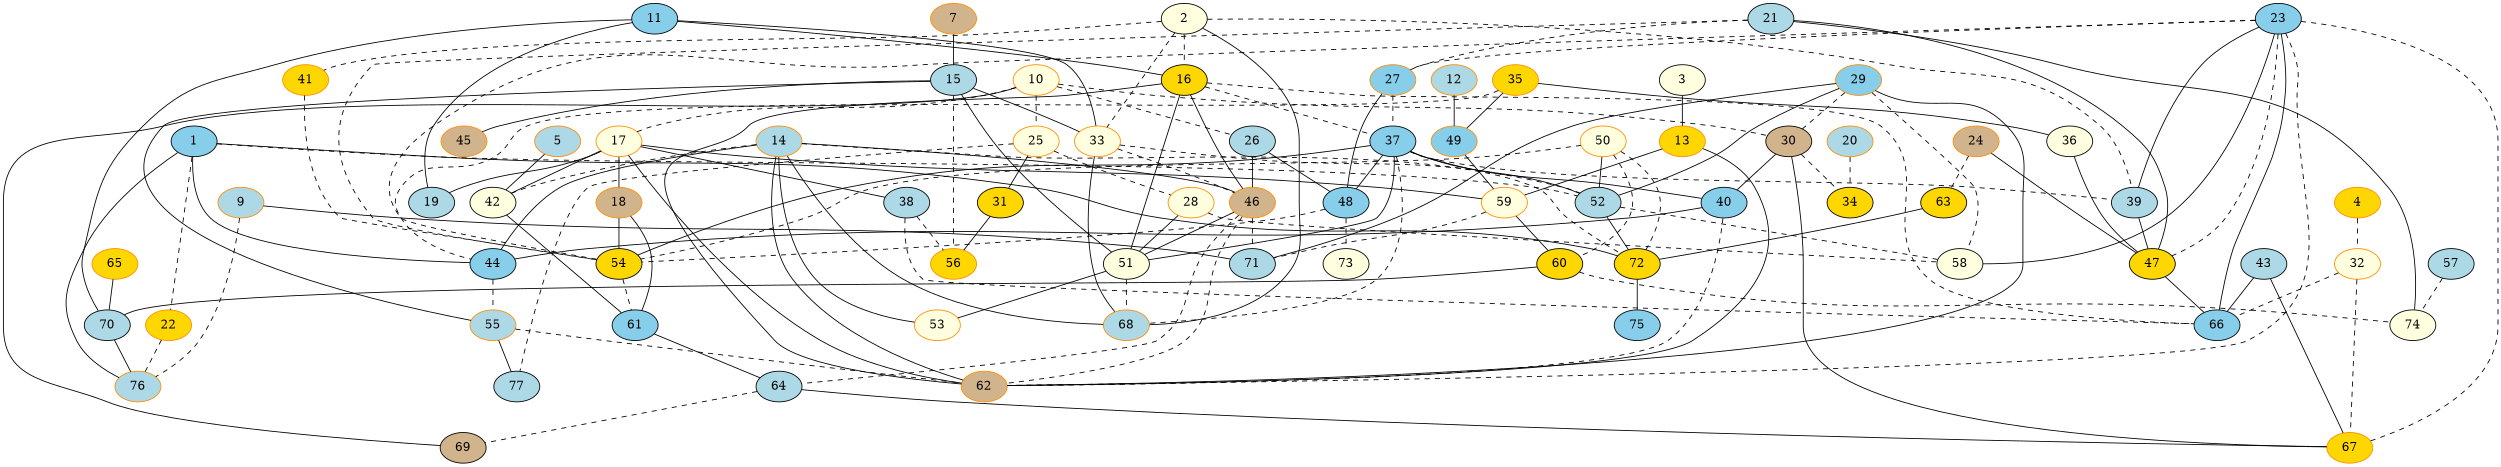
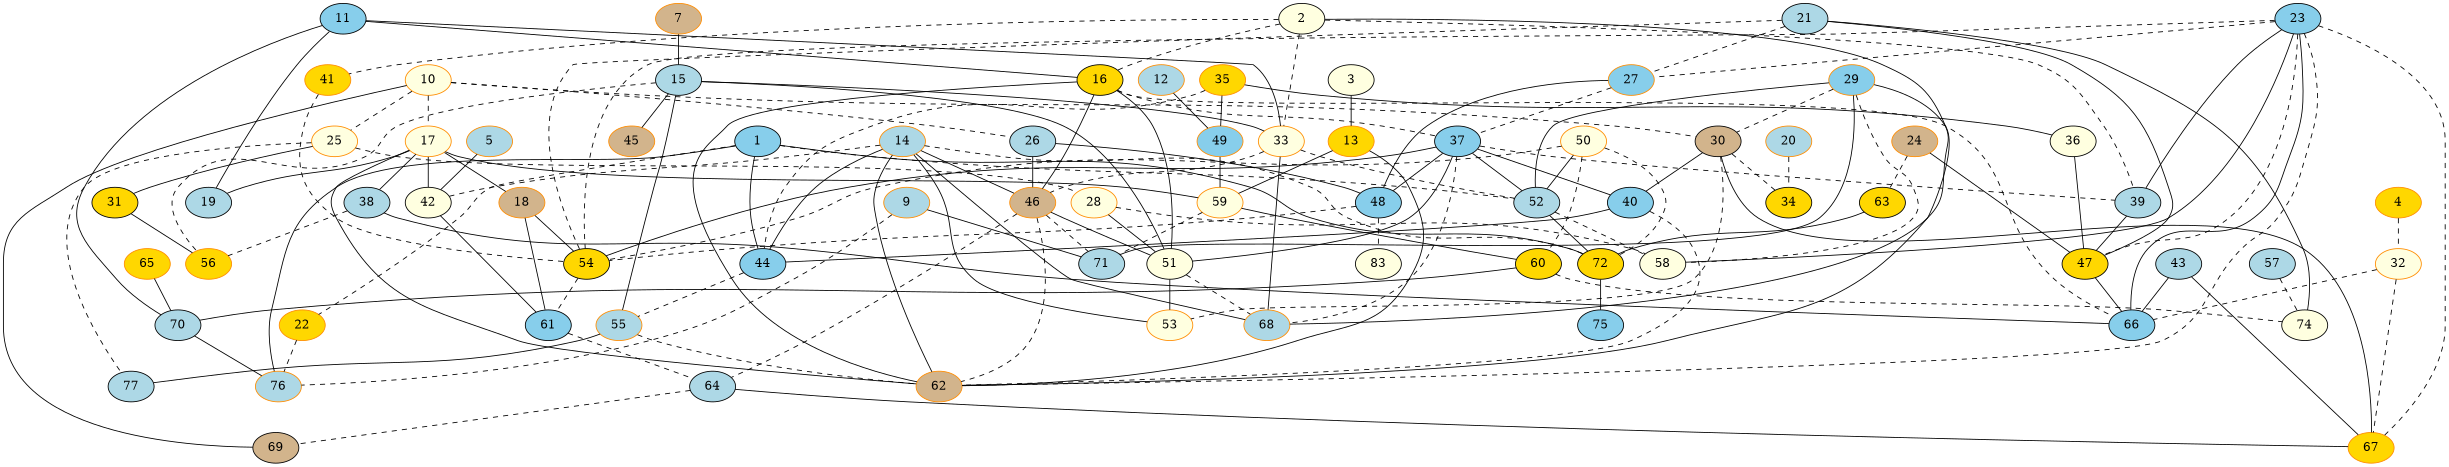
(1346, 264) -> (1378, 264)
none -> (1460, 305)
(1525, 305) -> (1287, 292)
(718, 360) -> (602, 346)
